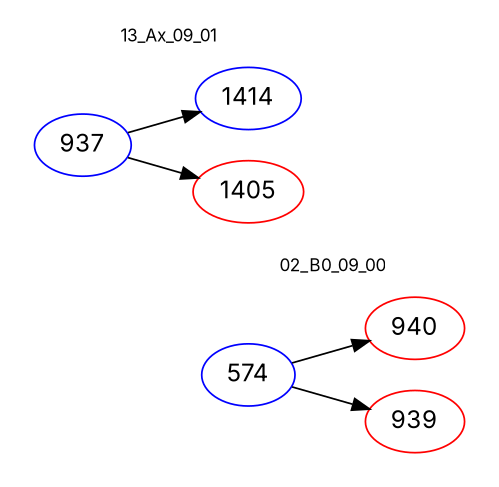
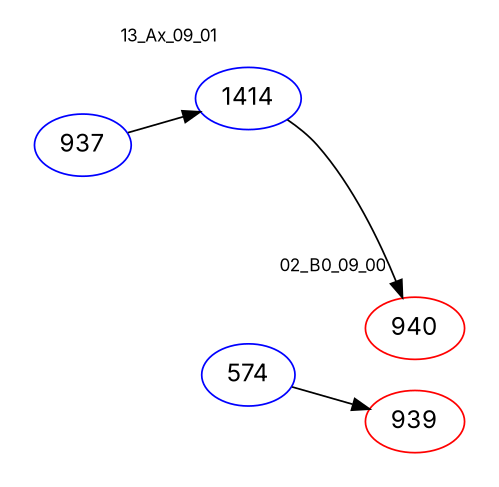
(248, 192) -> none
(322, 354) -> (352, 193)
